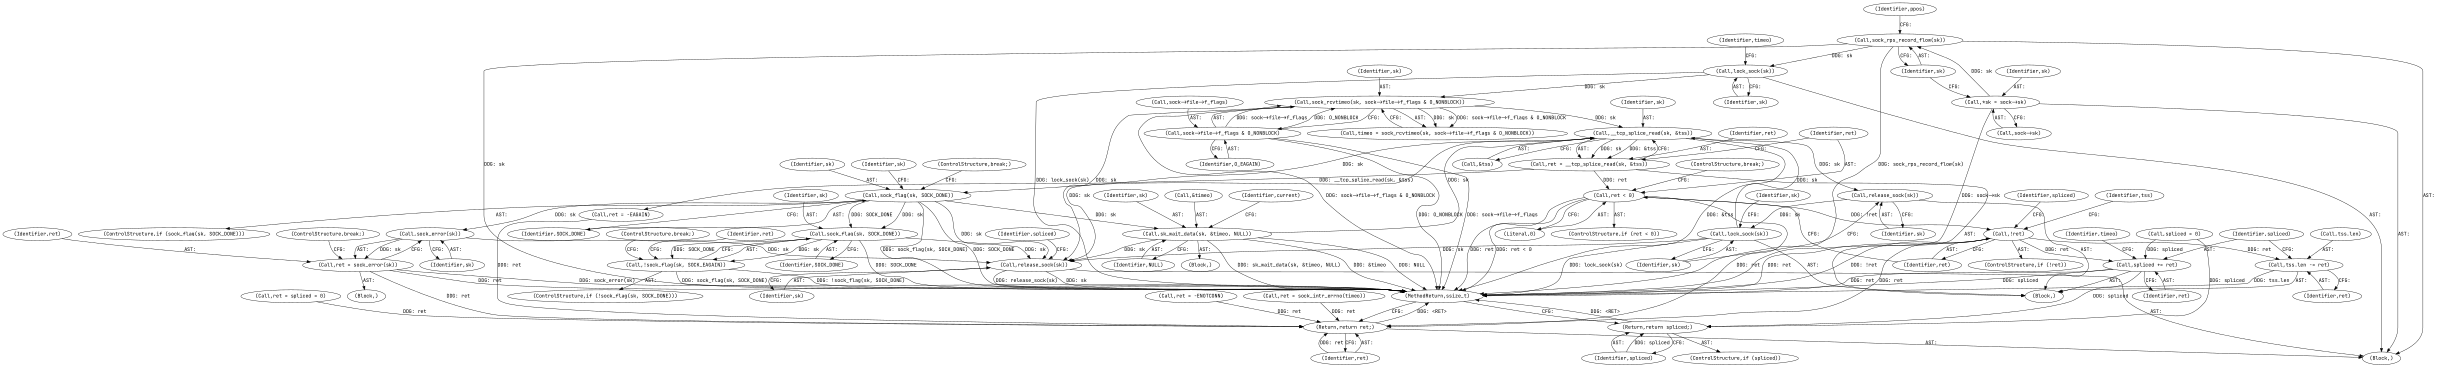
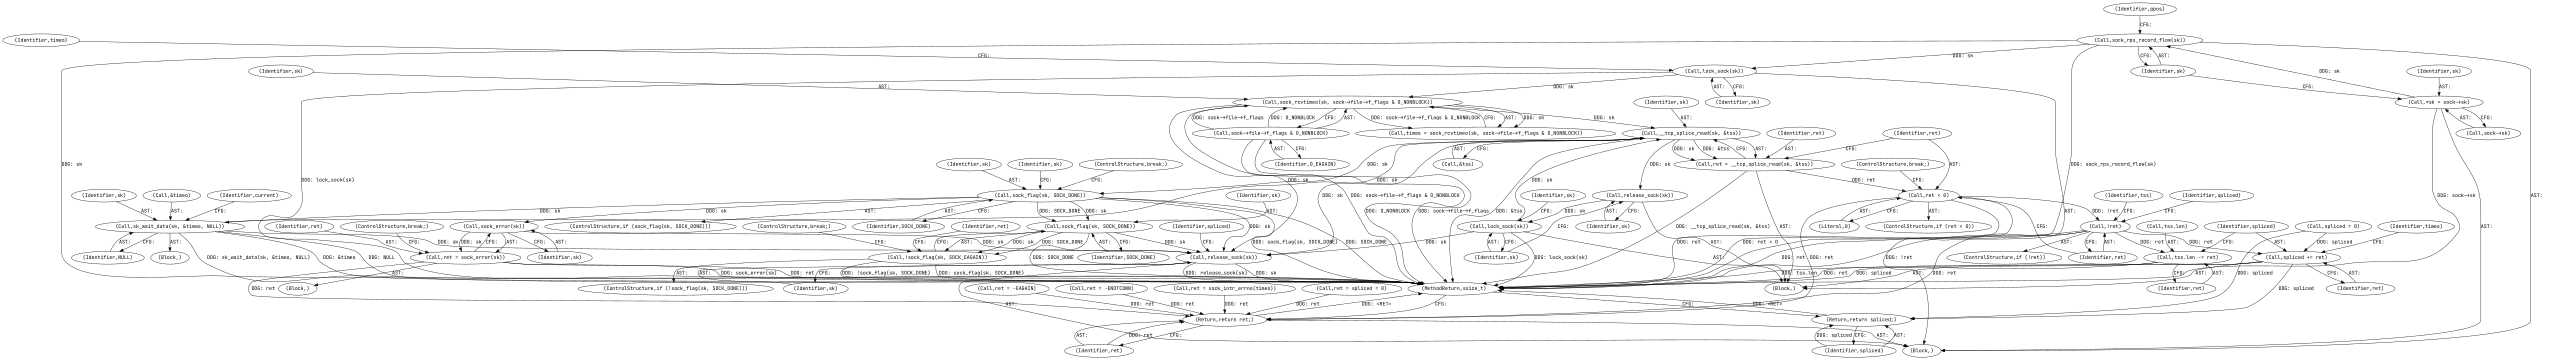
(1190, 102) -> none
(1068, 183) -> (1632, 245)
(1735, 358) -> none
